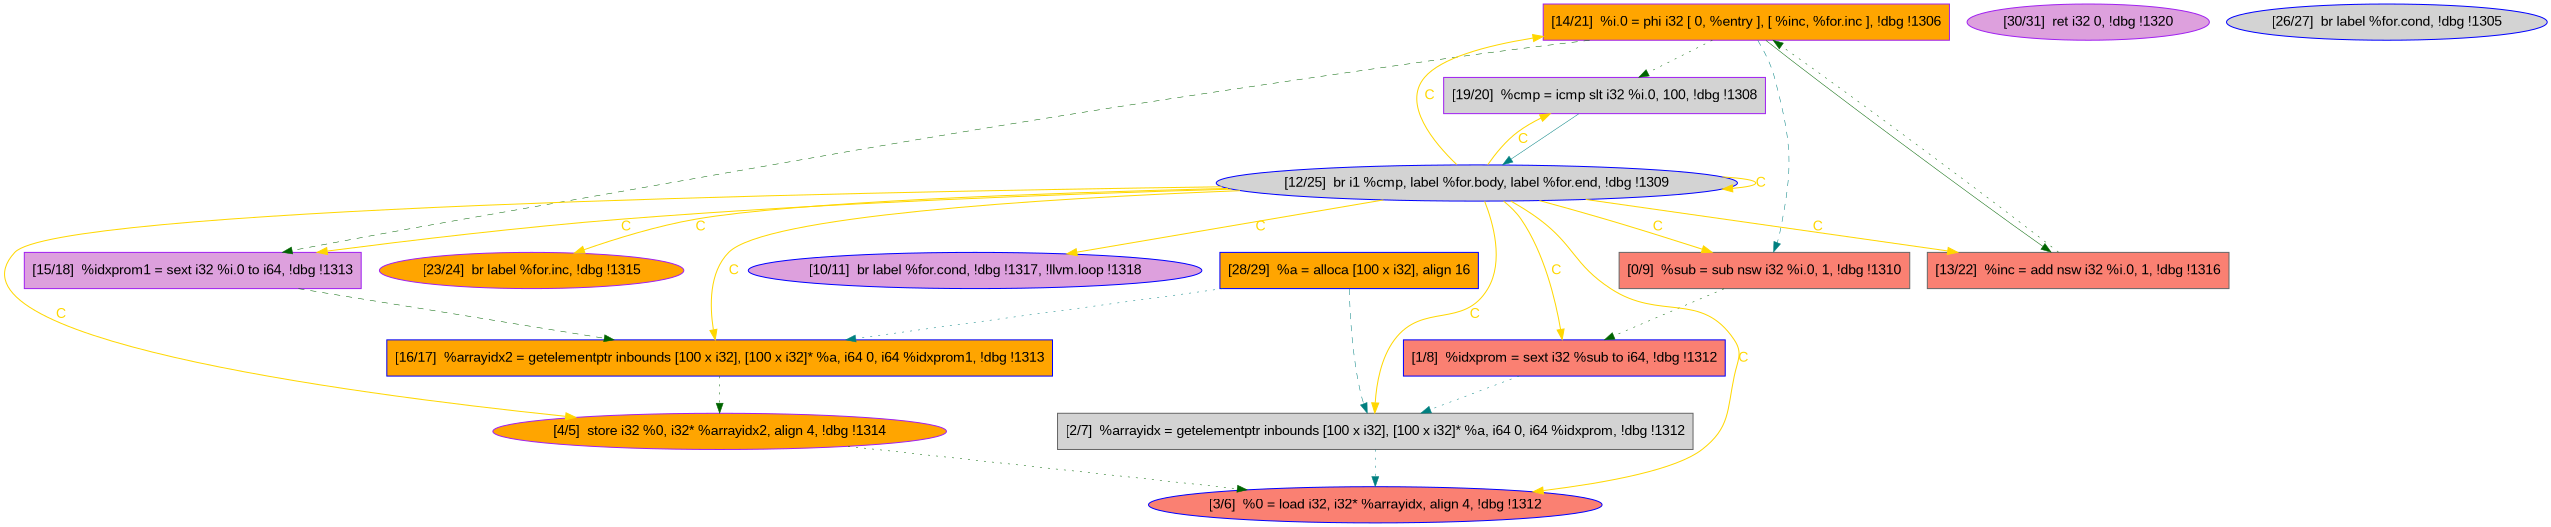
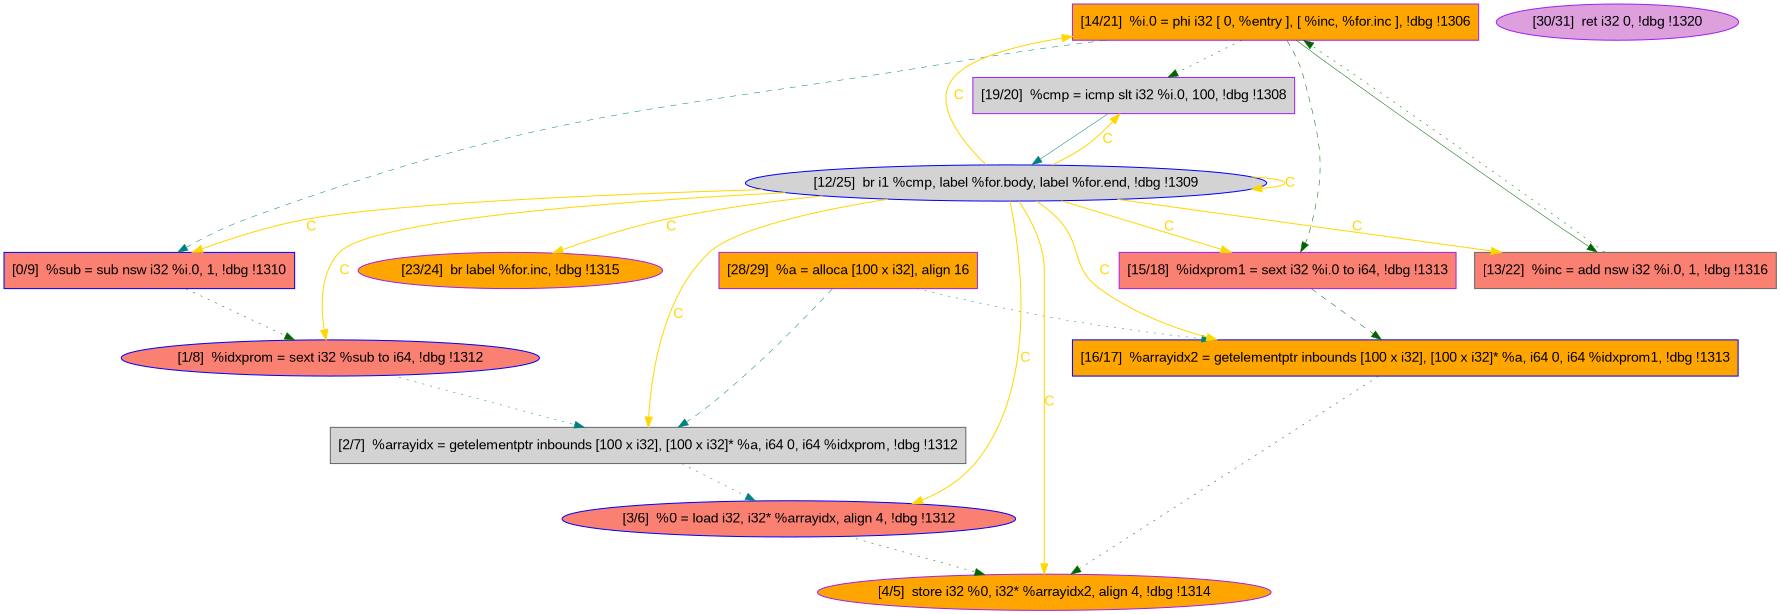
(2387, 22) -> none
(193, 270) -> (1288, 270)
(975, 270) -> none
(1349, 270) -> (848, 270)
(1764, 270) -> (149, 270)
(1564, 358) -> (330, 358)
(1042, 468) -> (912, 554)
